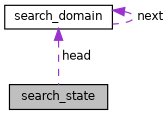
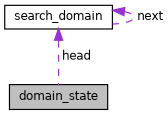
(59, 97) -> (59, 97)
